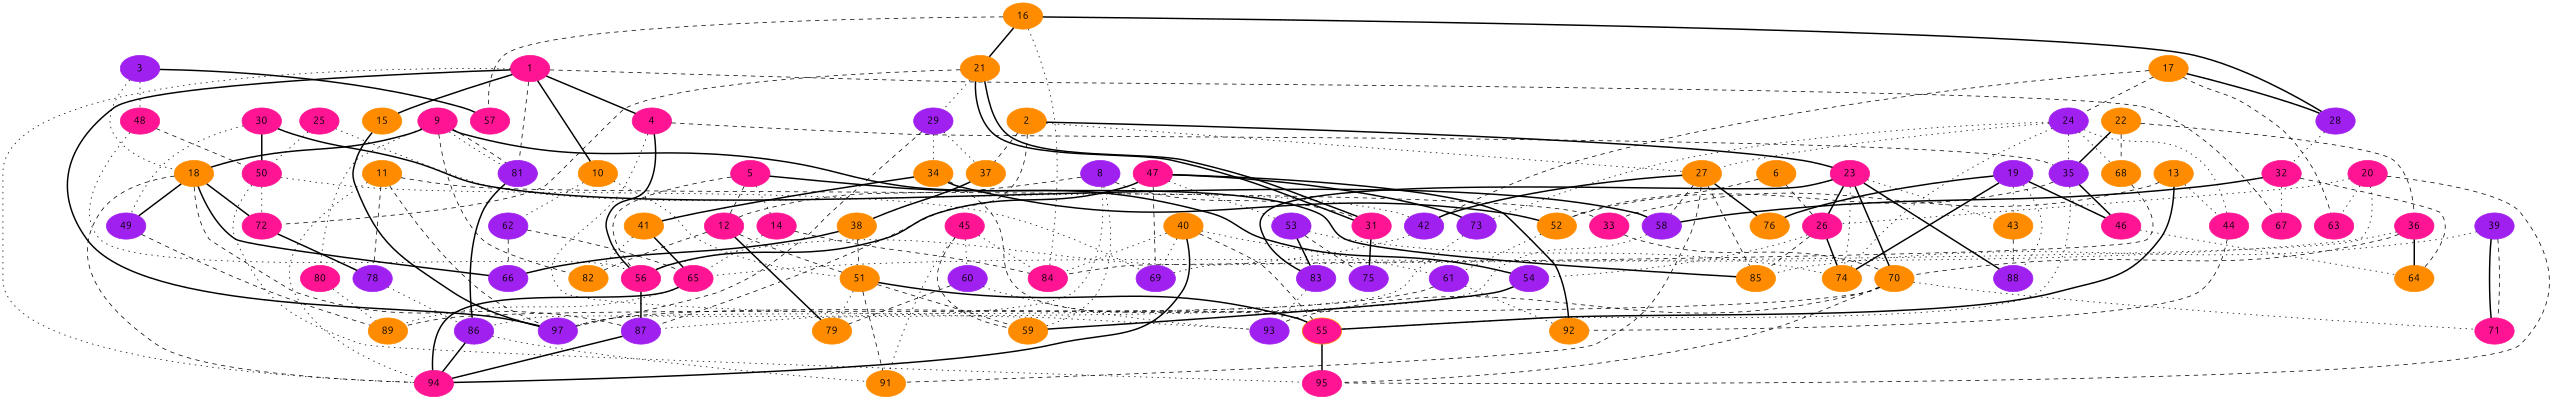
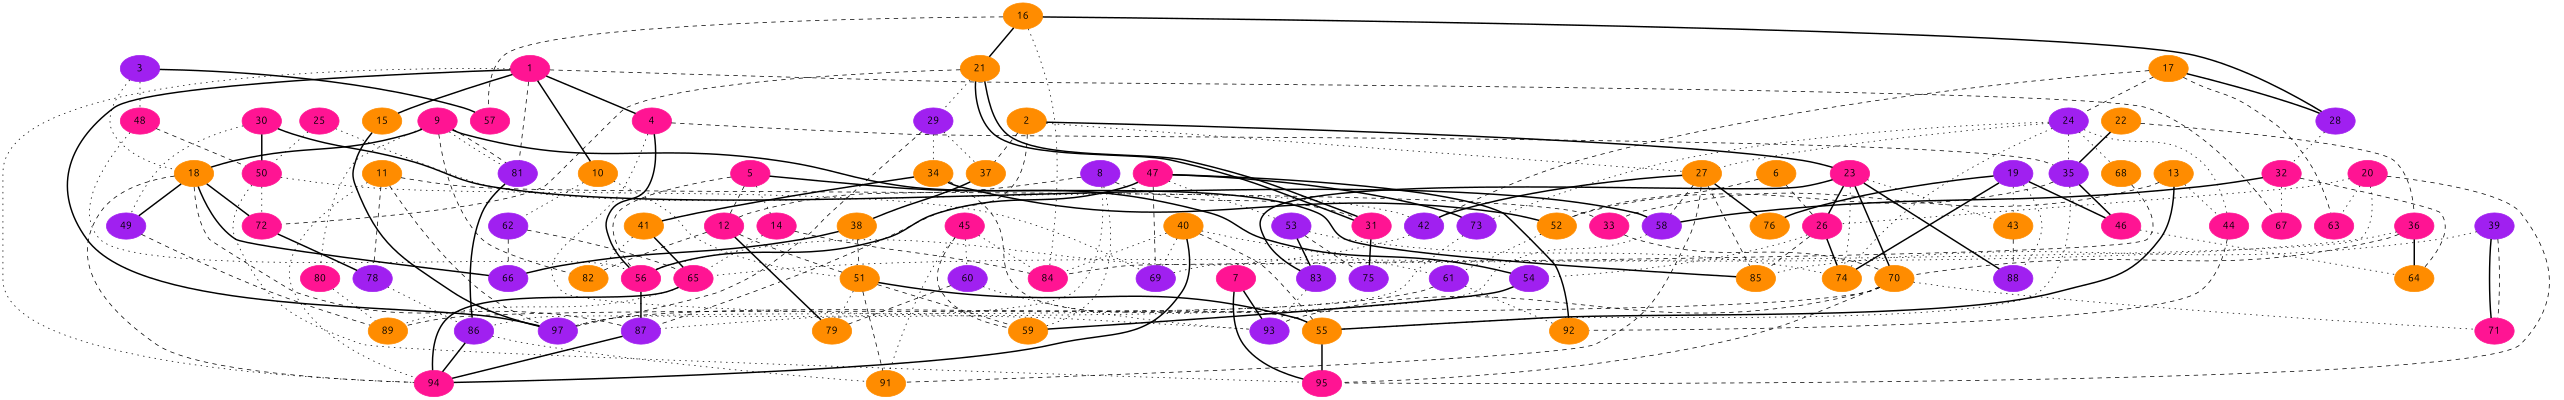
(2121, 147) -> none
none -> (1236, 279)
(1322, 331) -> (1322, 331)
